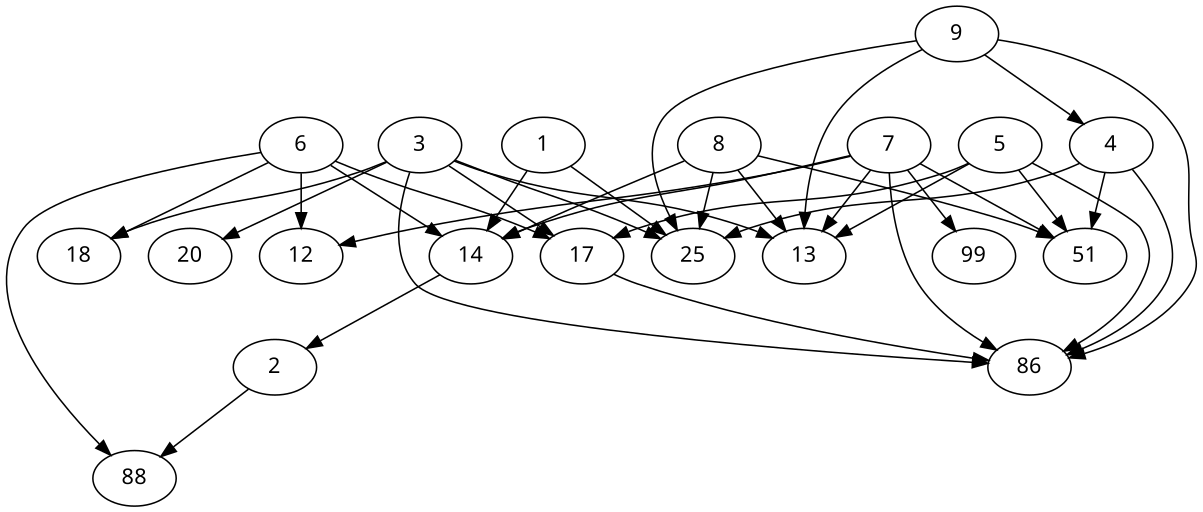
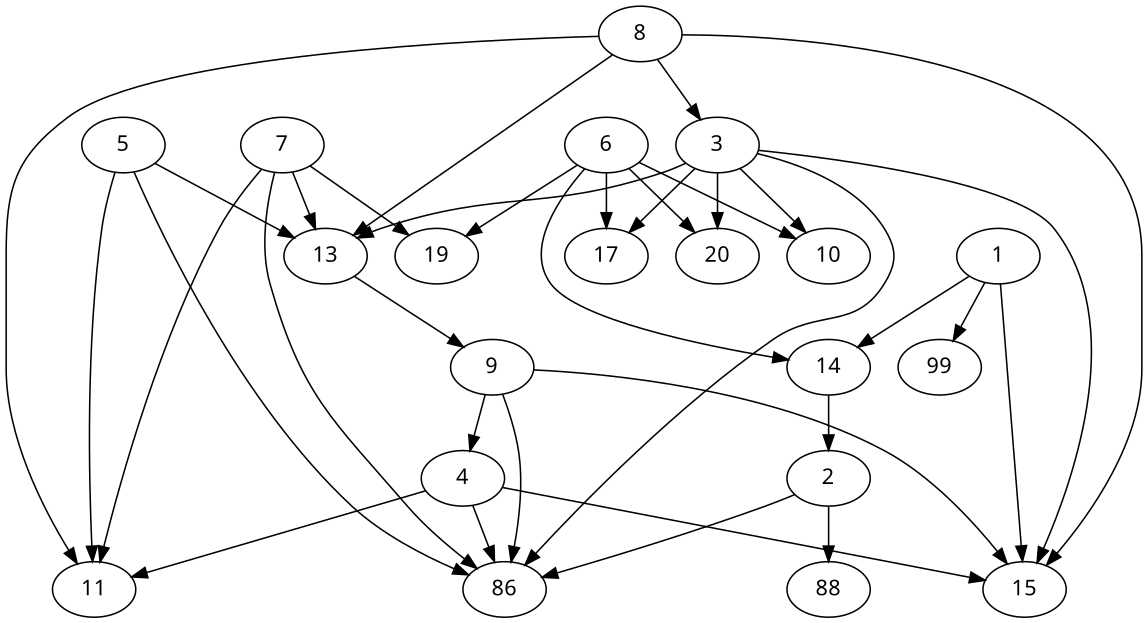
(837, 112) -> (403, 308)
(622, 187) -> (674, 83)
(683, 191) -> none
(927, 194) -> (973, 305)
(790, 201) -> none
(25, 227) -> (655, 194)
(79, 256) -> (829, 256)
(301, 256) -> (437, 256)
(693, 256) -> (1025, 589)
(1085, 256) -> (94, 589)
(791, 325) -> (677, 536)
